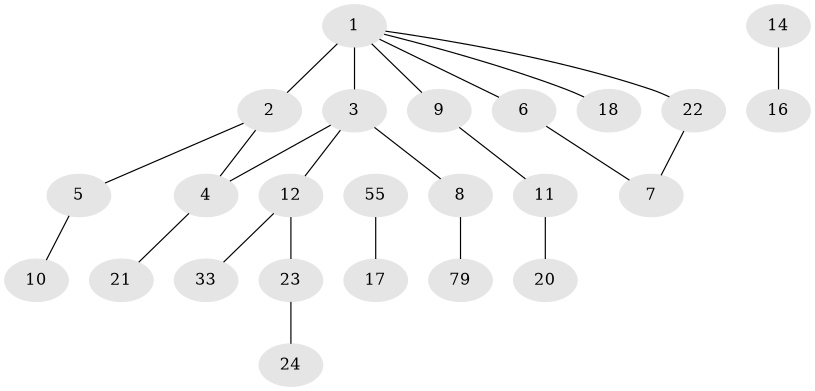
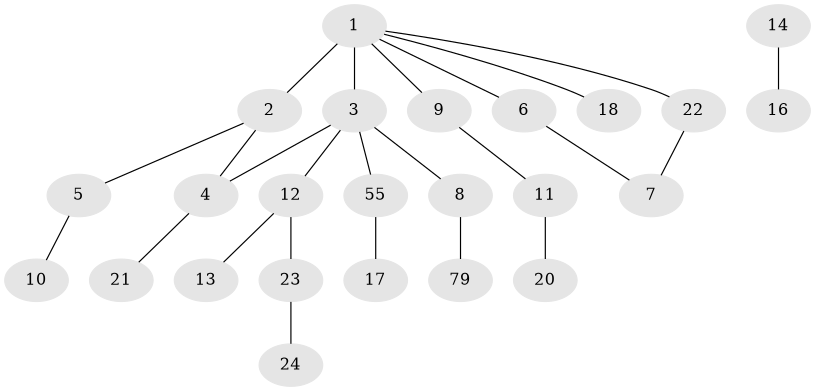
none -> (365, 153)
(206, 280) -> (206, 280)
